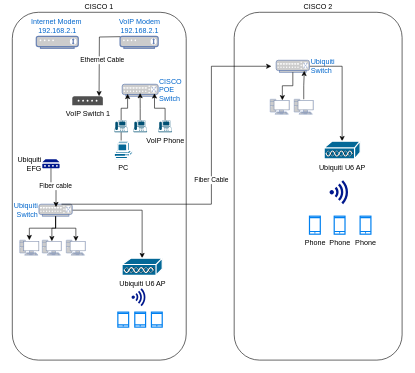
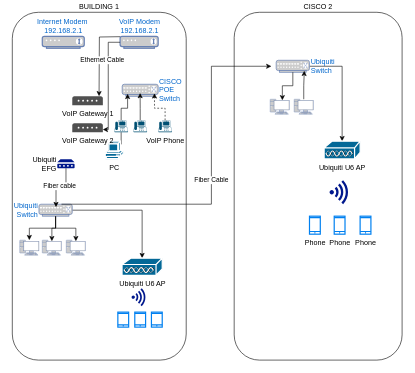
(99, 6) -> (99, 6)
(57, 42) -> (63, 42)
(160, 108) -> (160, 108)
(88, 114) -> (88, 114)
none -> (108, 114)
none -> (88, 128)
(123, 150) -> (114, 150)
(51, 164) -> (66, 164)
